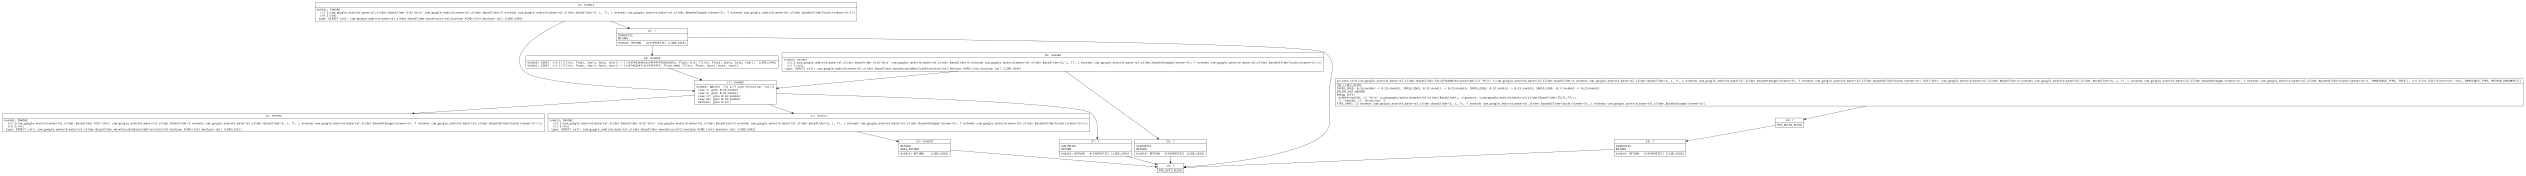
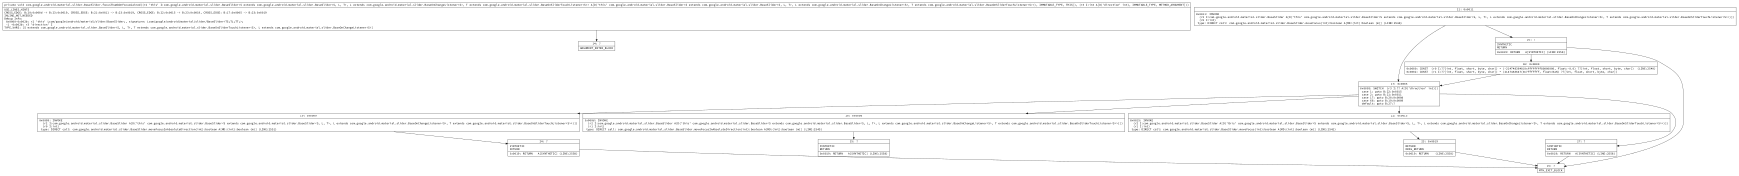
(868, 80) -> (1193, 105)
(1790, 125) -> (597, 48)
(1732, 133) -> (450, 138)
(1170, 159) -> none
